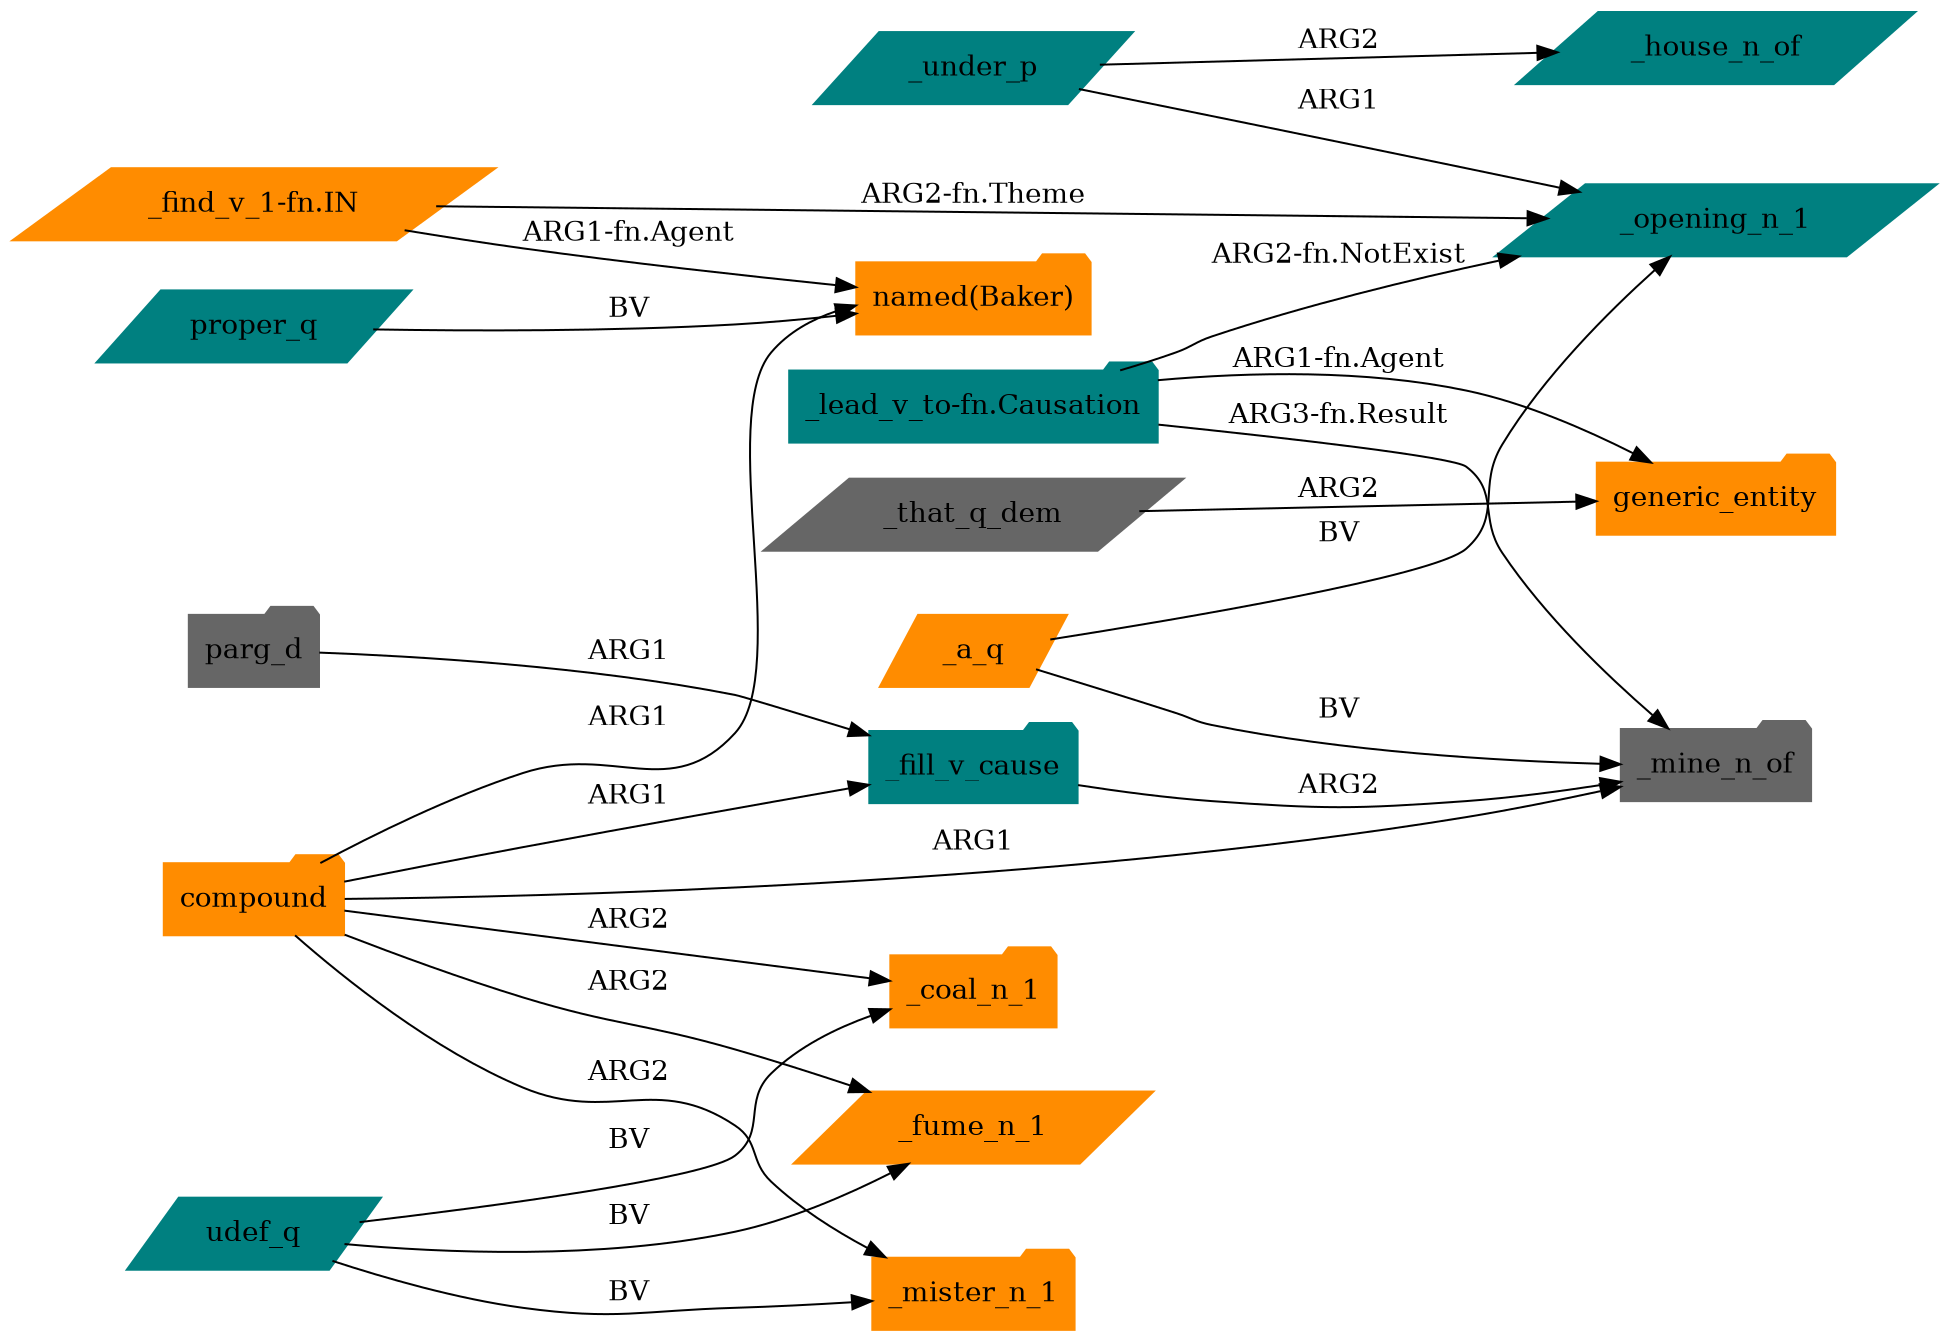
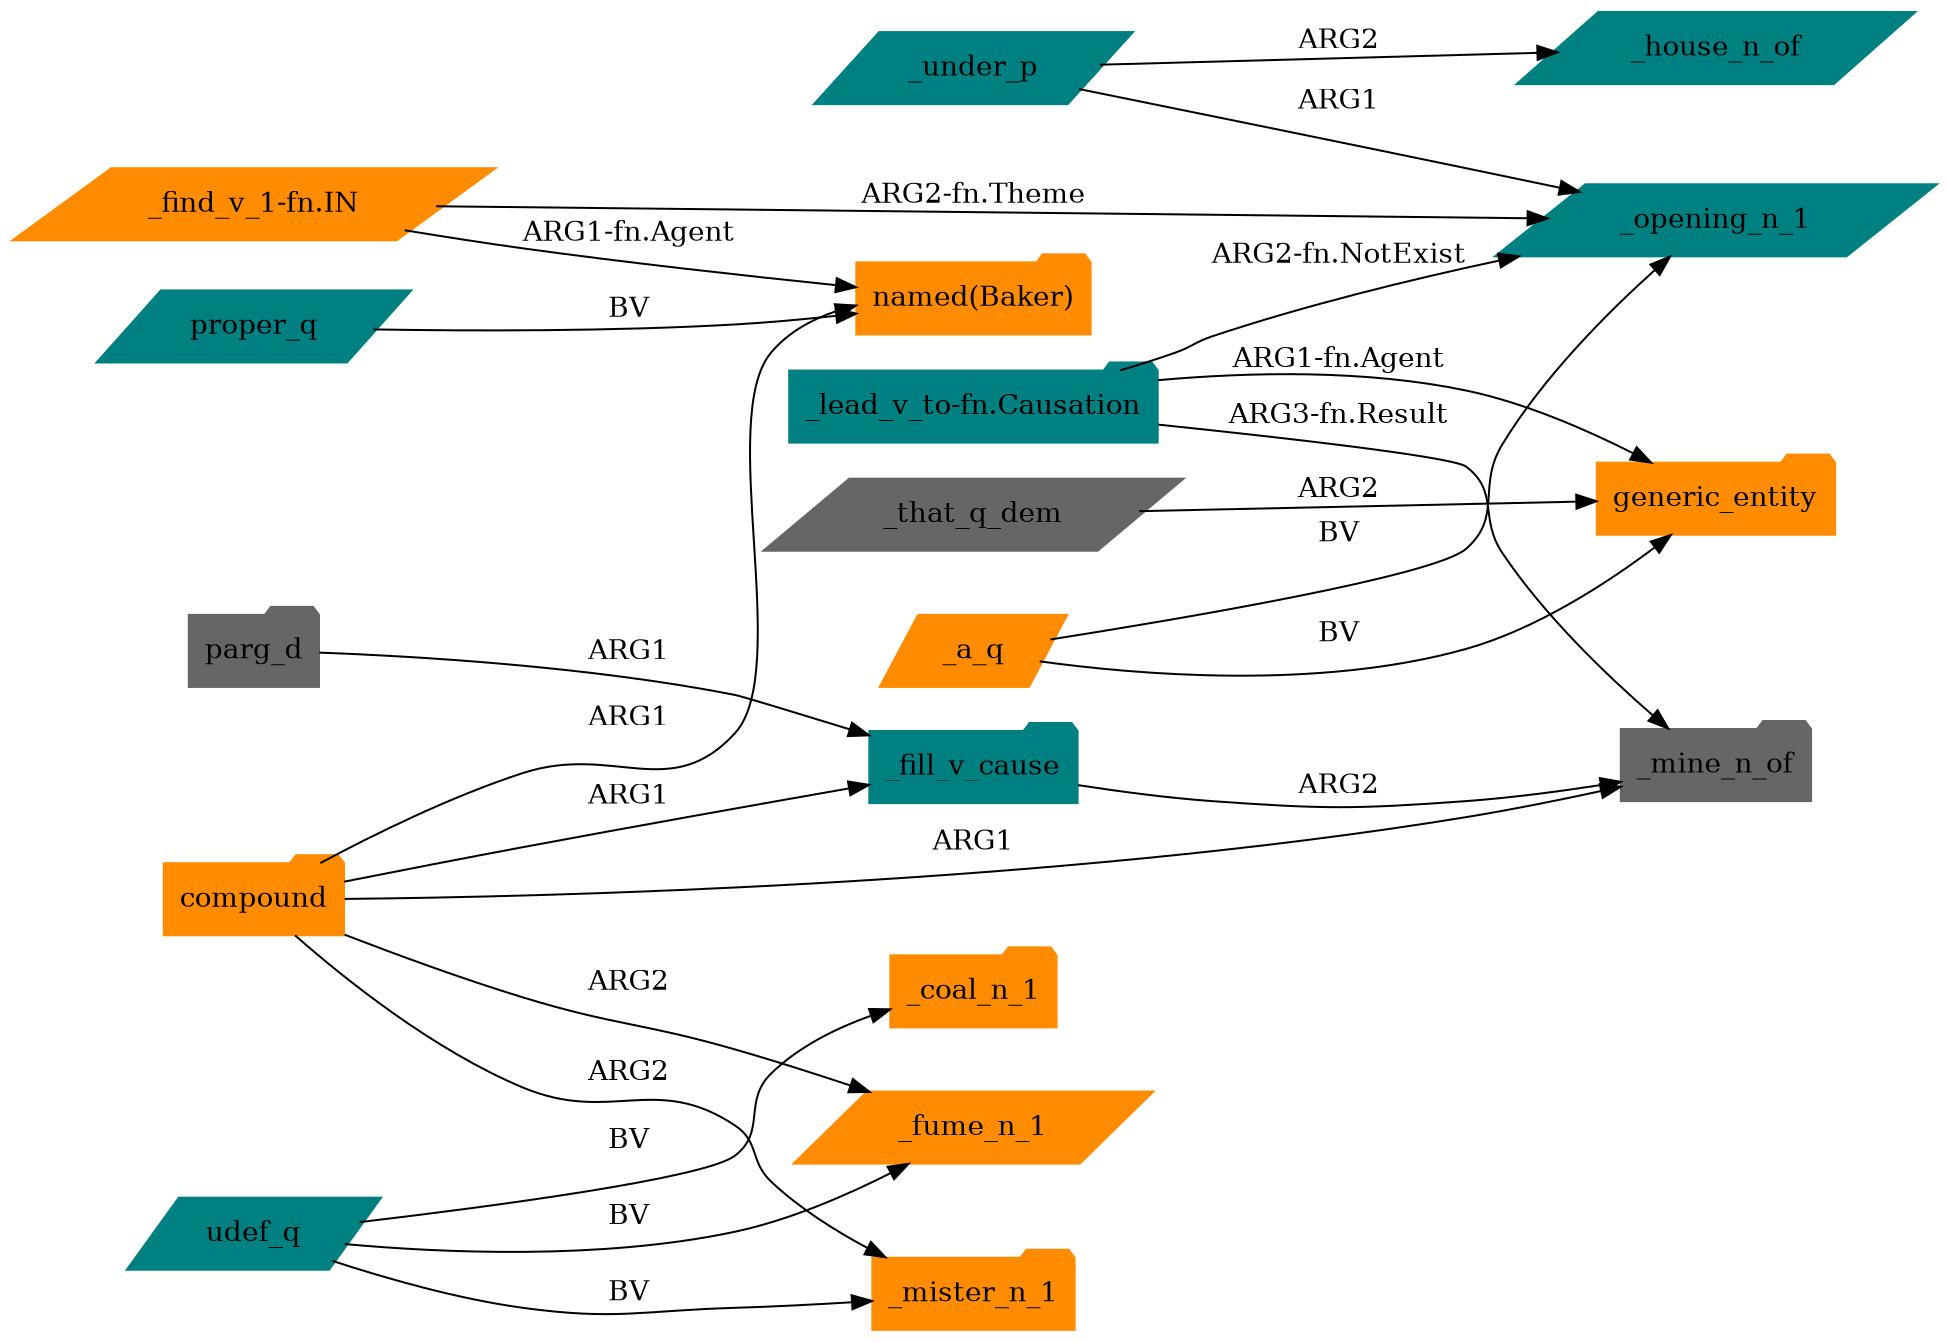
(1313, 742) -> (1361, 669)
(607, 944) -> none
